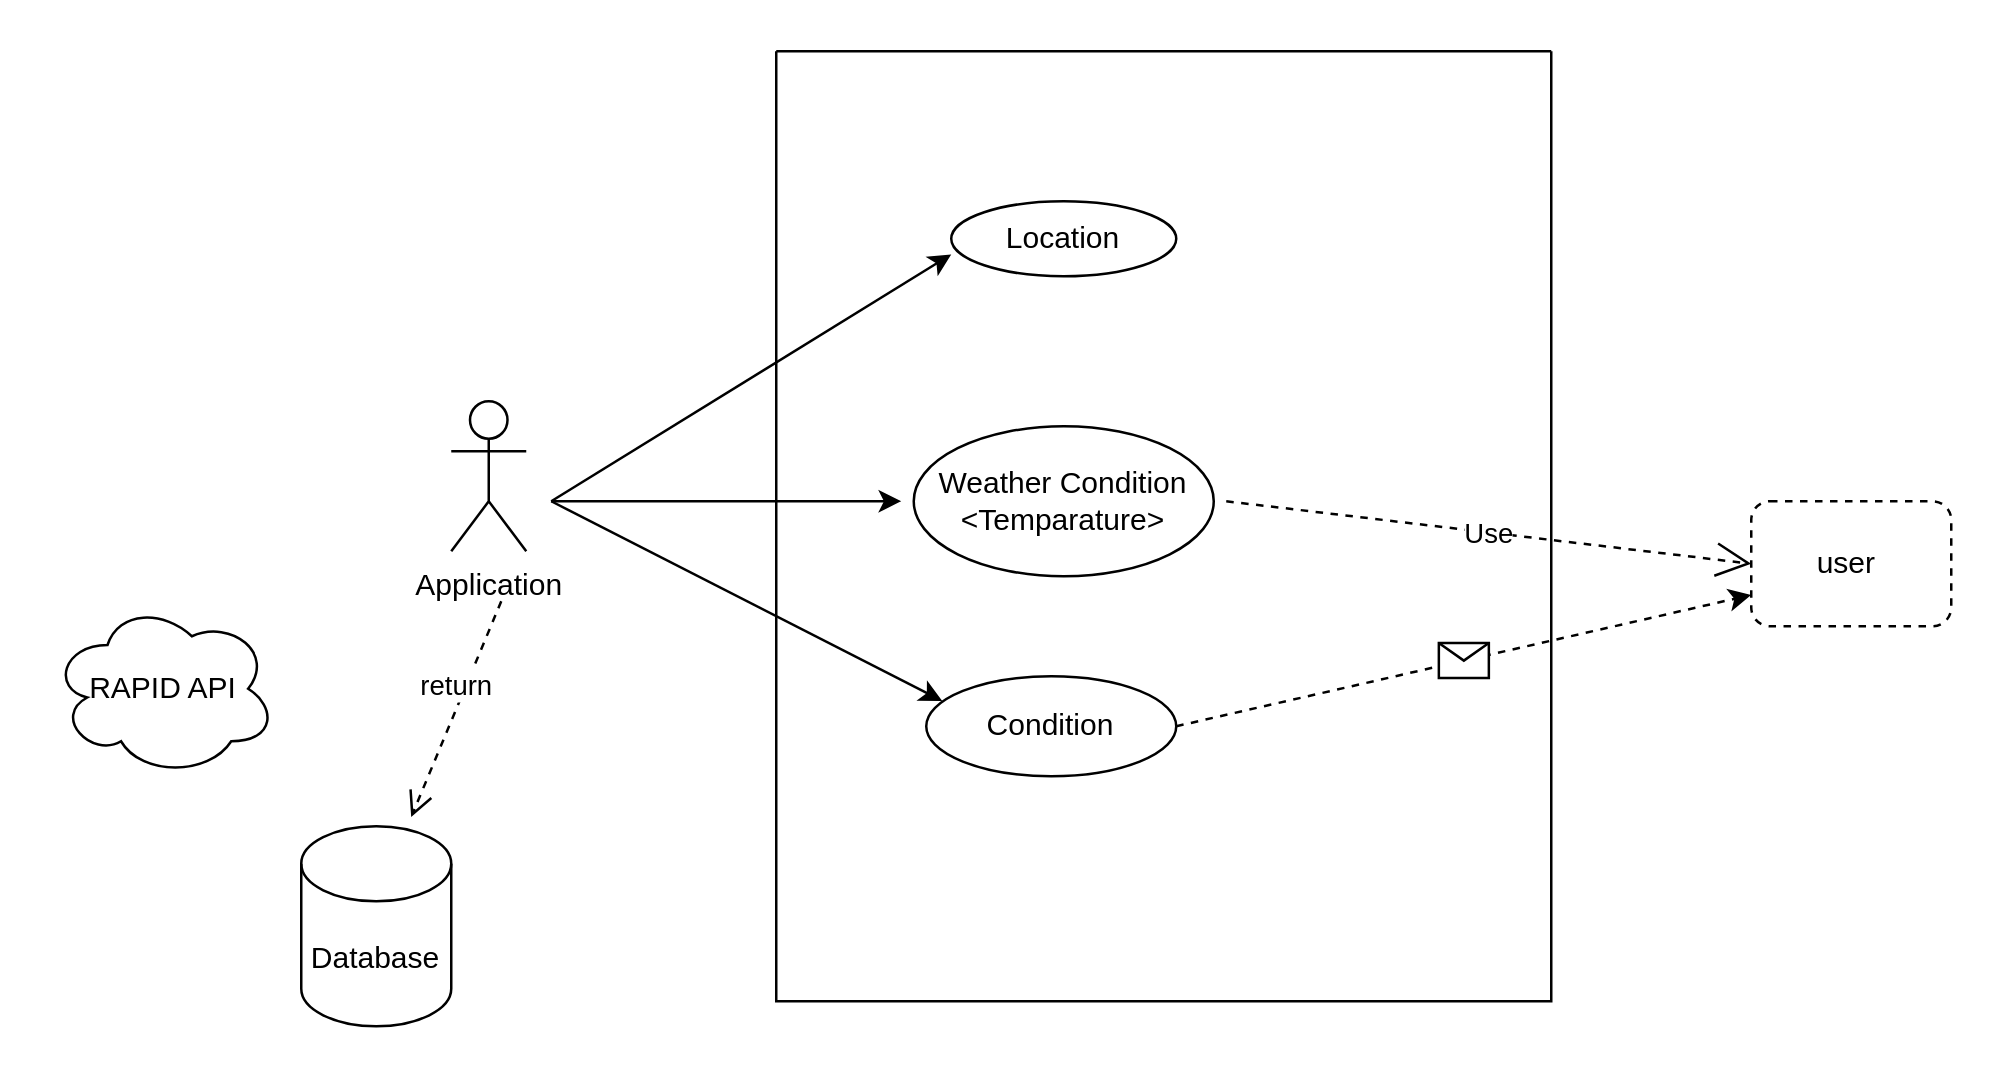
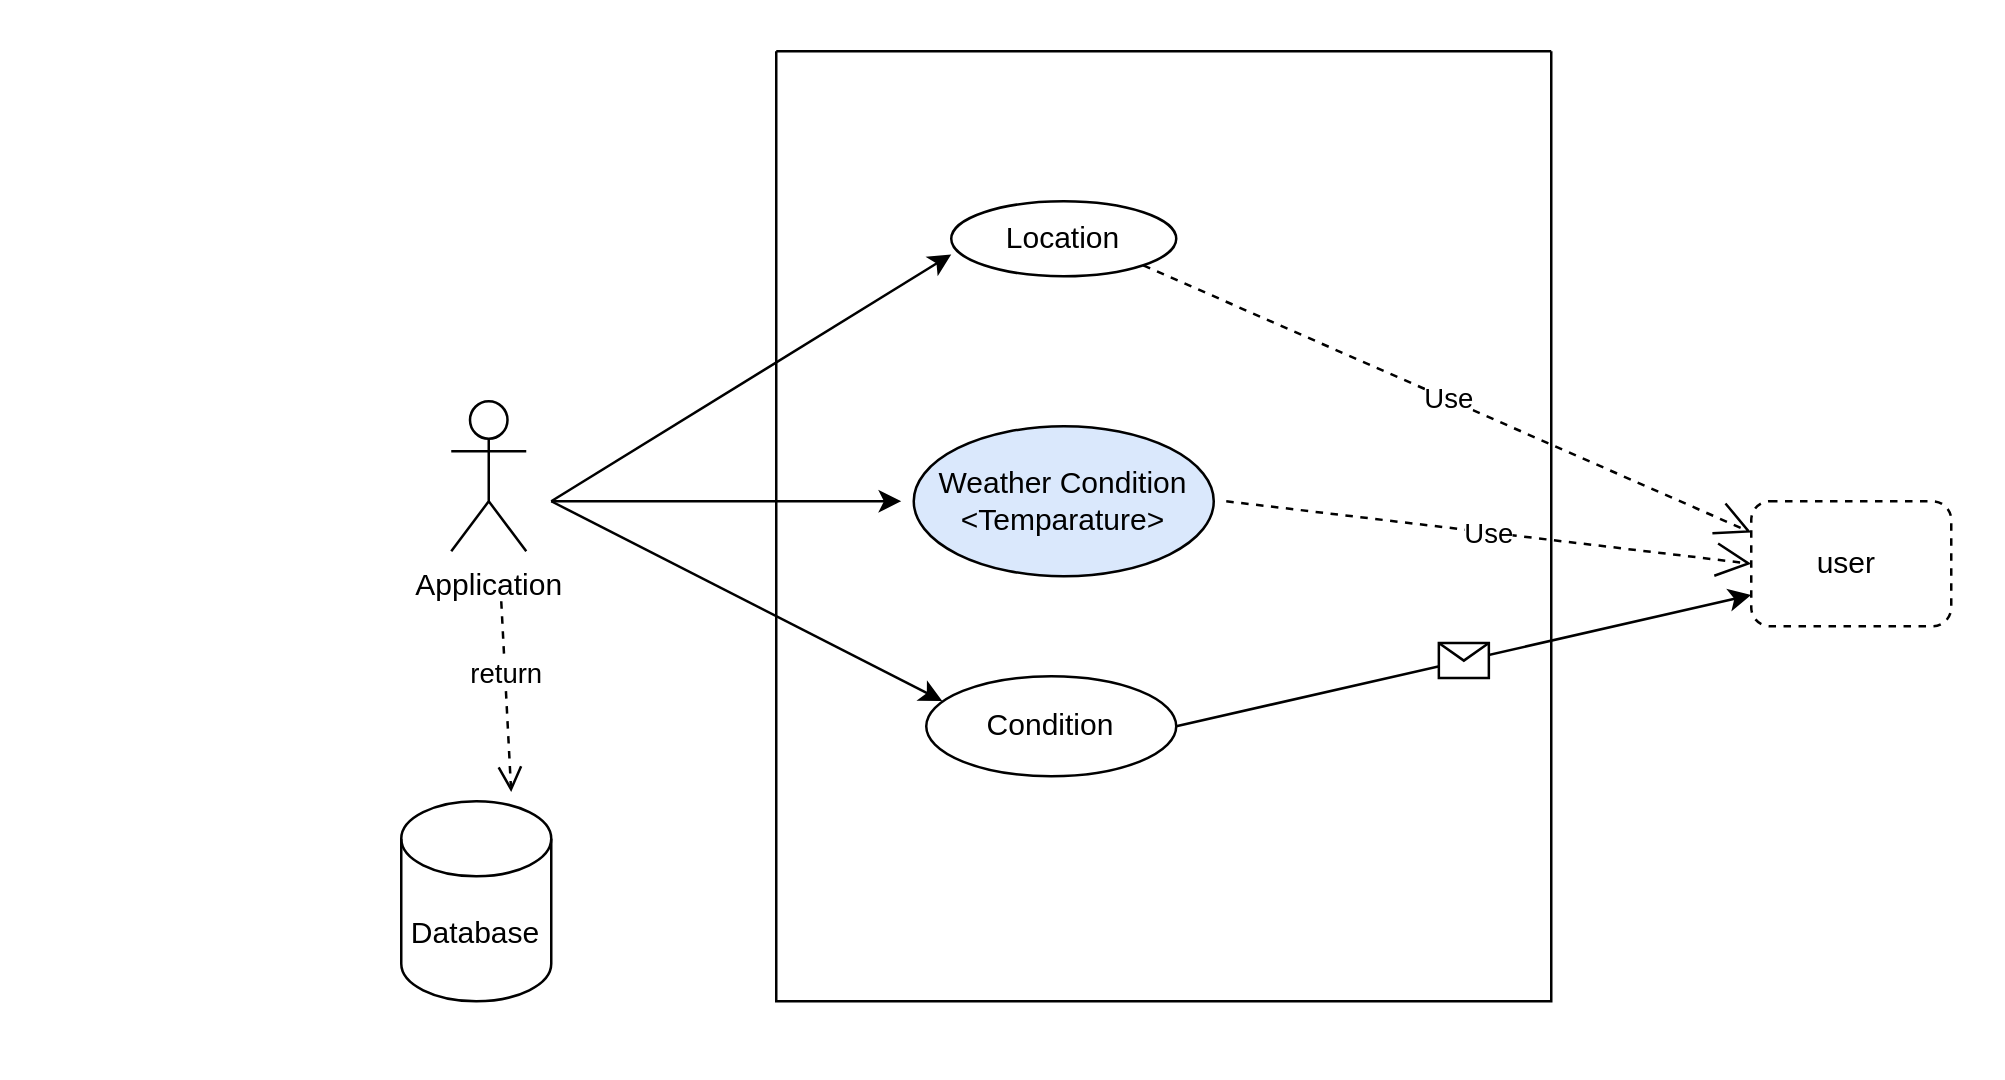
none -> (1286, 328)
(1064, 501) -> (1064, 501)
(164, 689) -> none
(1309, 696) -> (1309, 696)
(376, 926) -> (476, 901)
